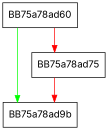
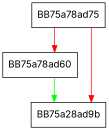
(55, 37) -> (55, 37)
(40, 115) -> (68, 115)
